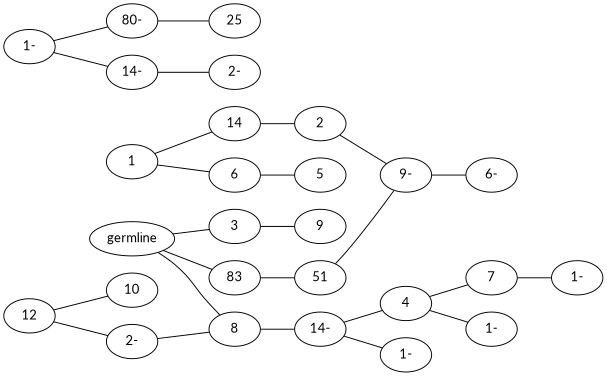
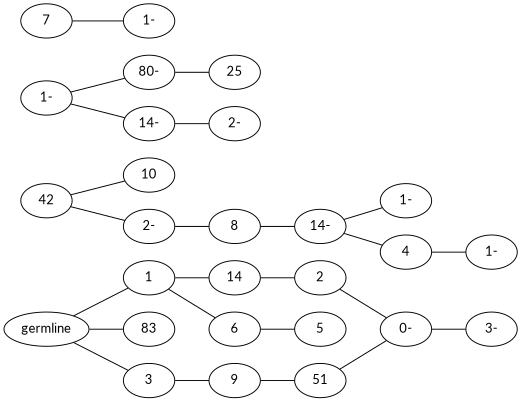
(406, 175) -> (406, 329)
(492, 175) -> (492, 329)
(278, 278) -> (278, 381)
(191, 281) -> (101, 302)
(449, 291) -> none
(29, 316) -> (46, 201)
